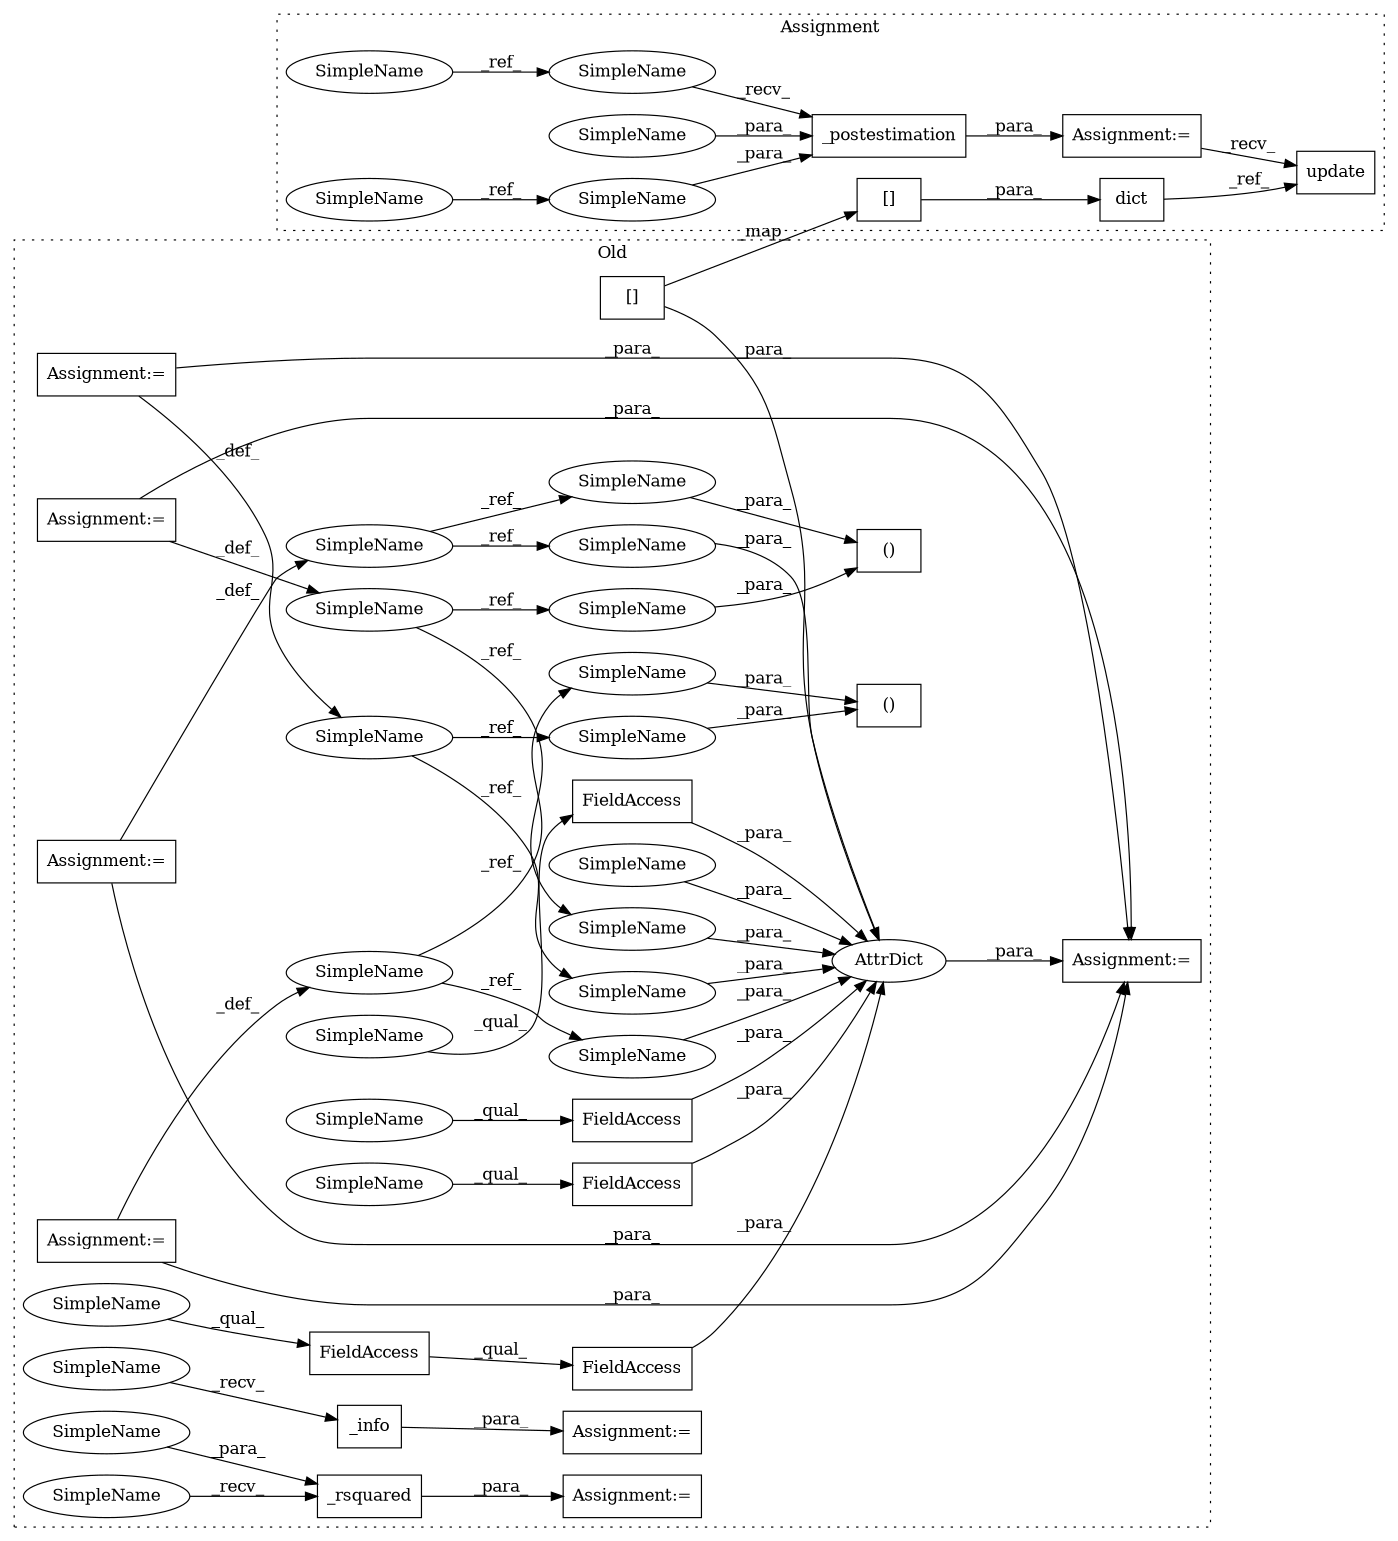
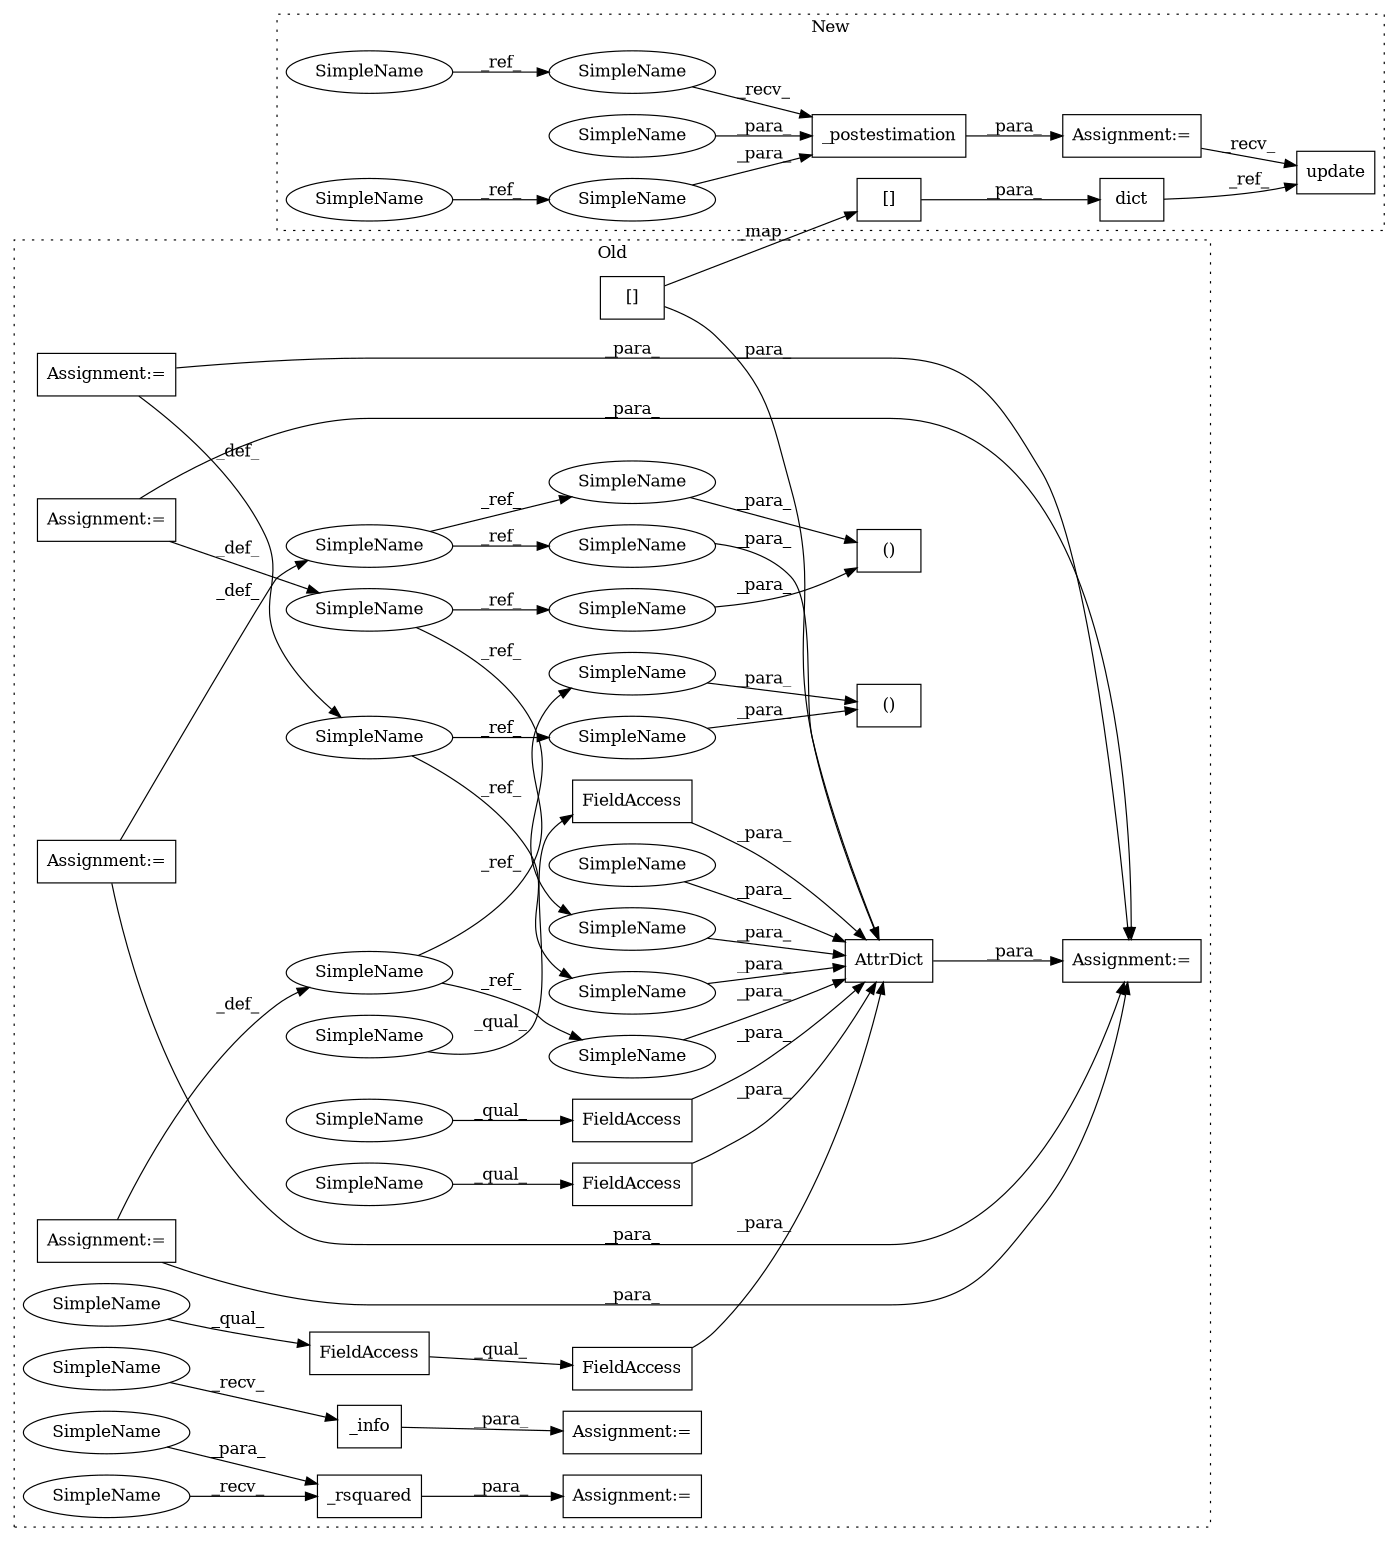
(831, 28) -> (831, 28)
(889, 961) -> (889, 961)
